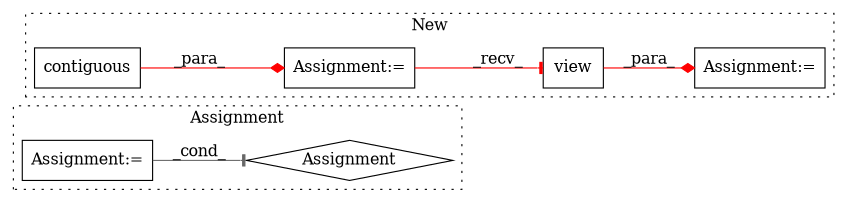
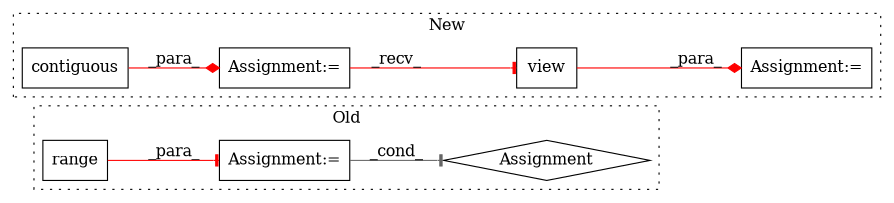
(238, 119) -> (347, 119)
none -> (75, 160)
